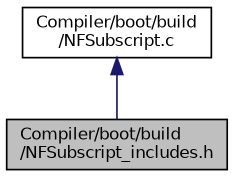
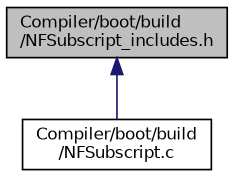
(117, 97) -> (117, 97)
